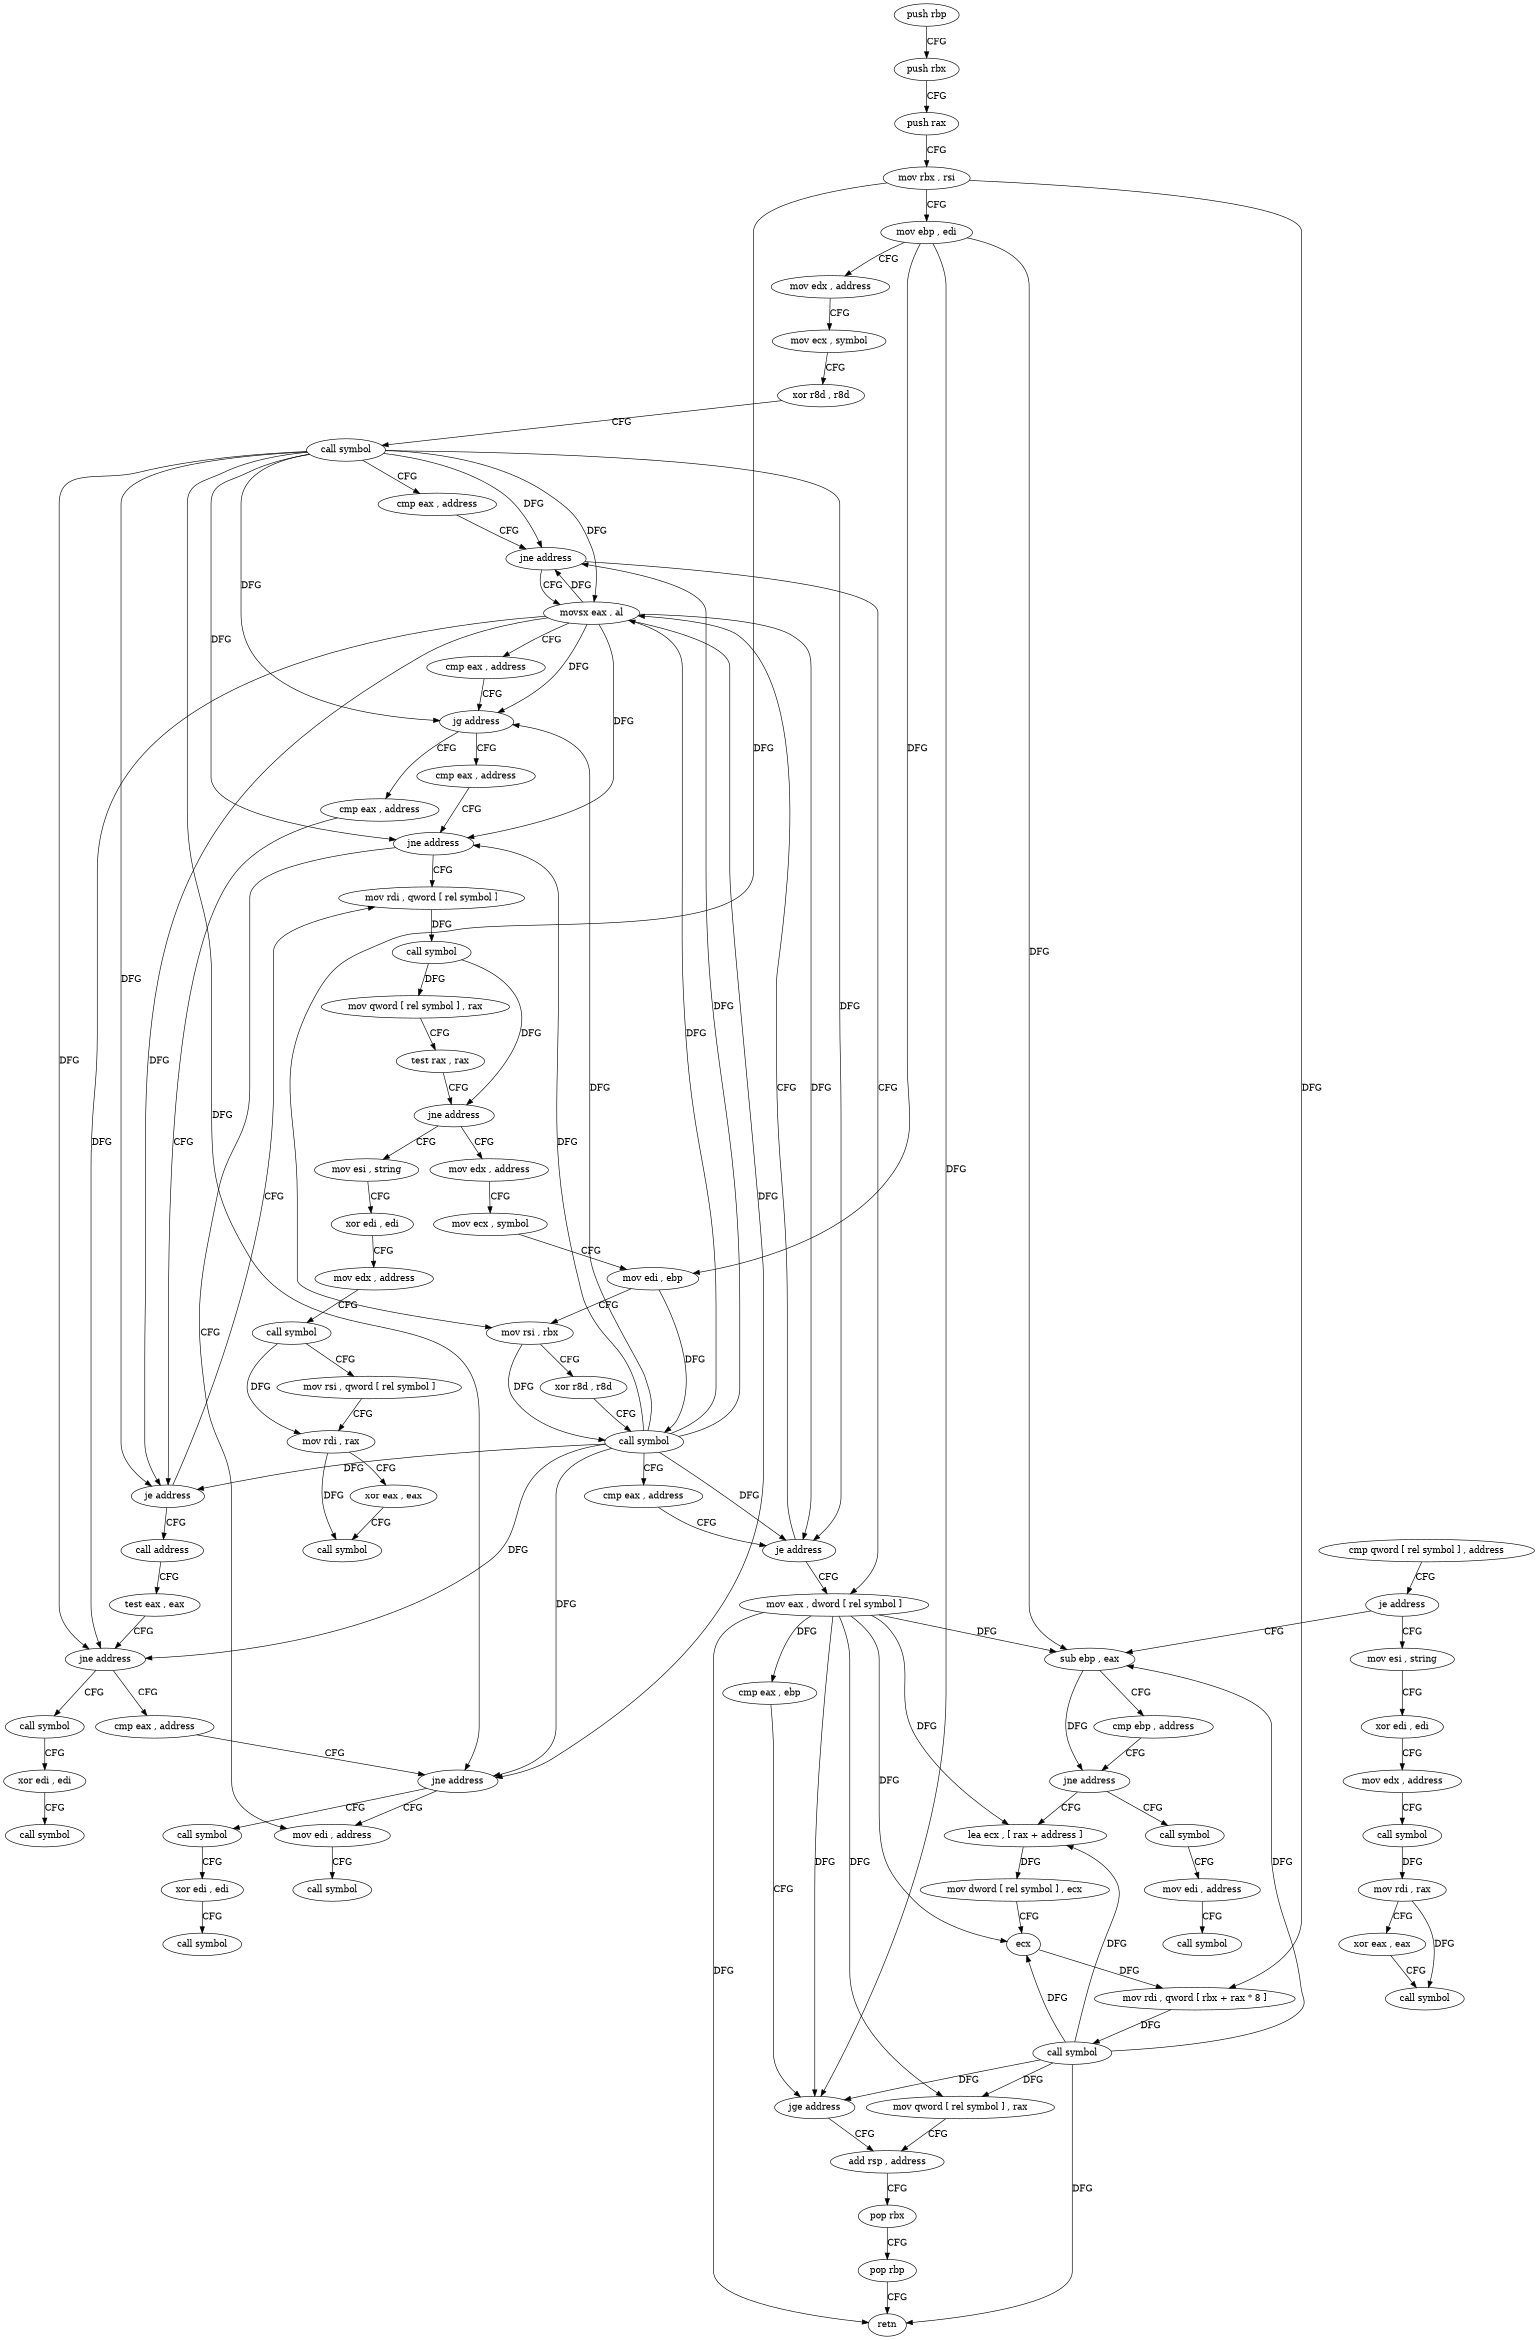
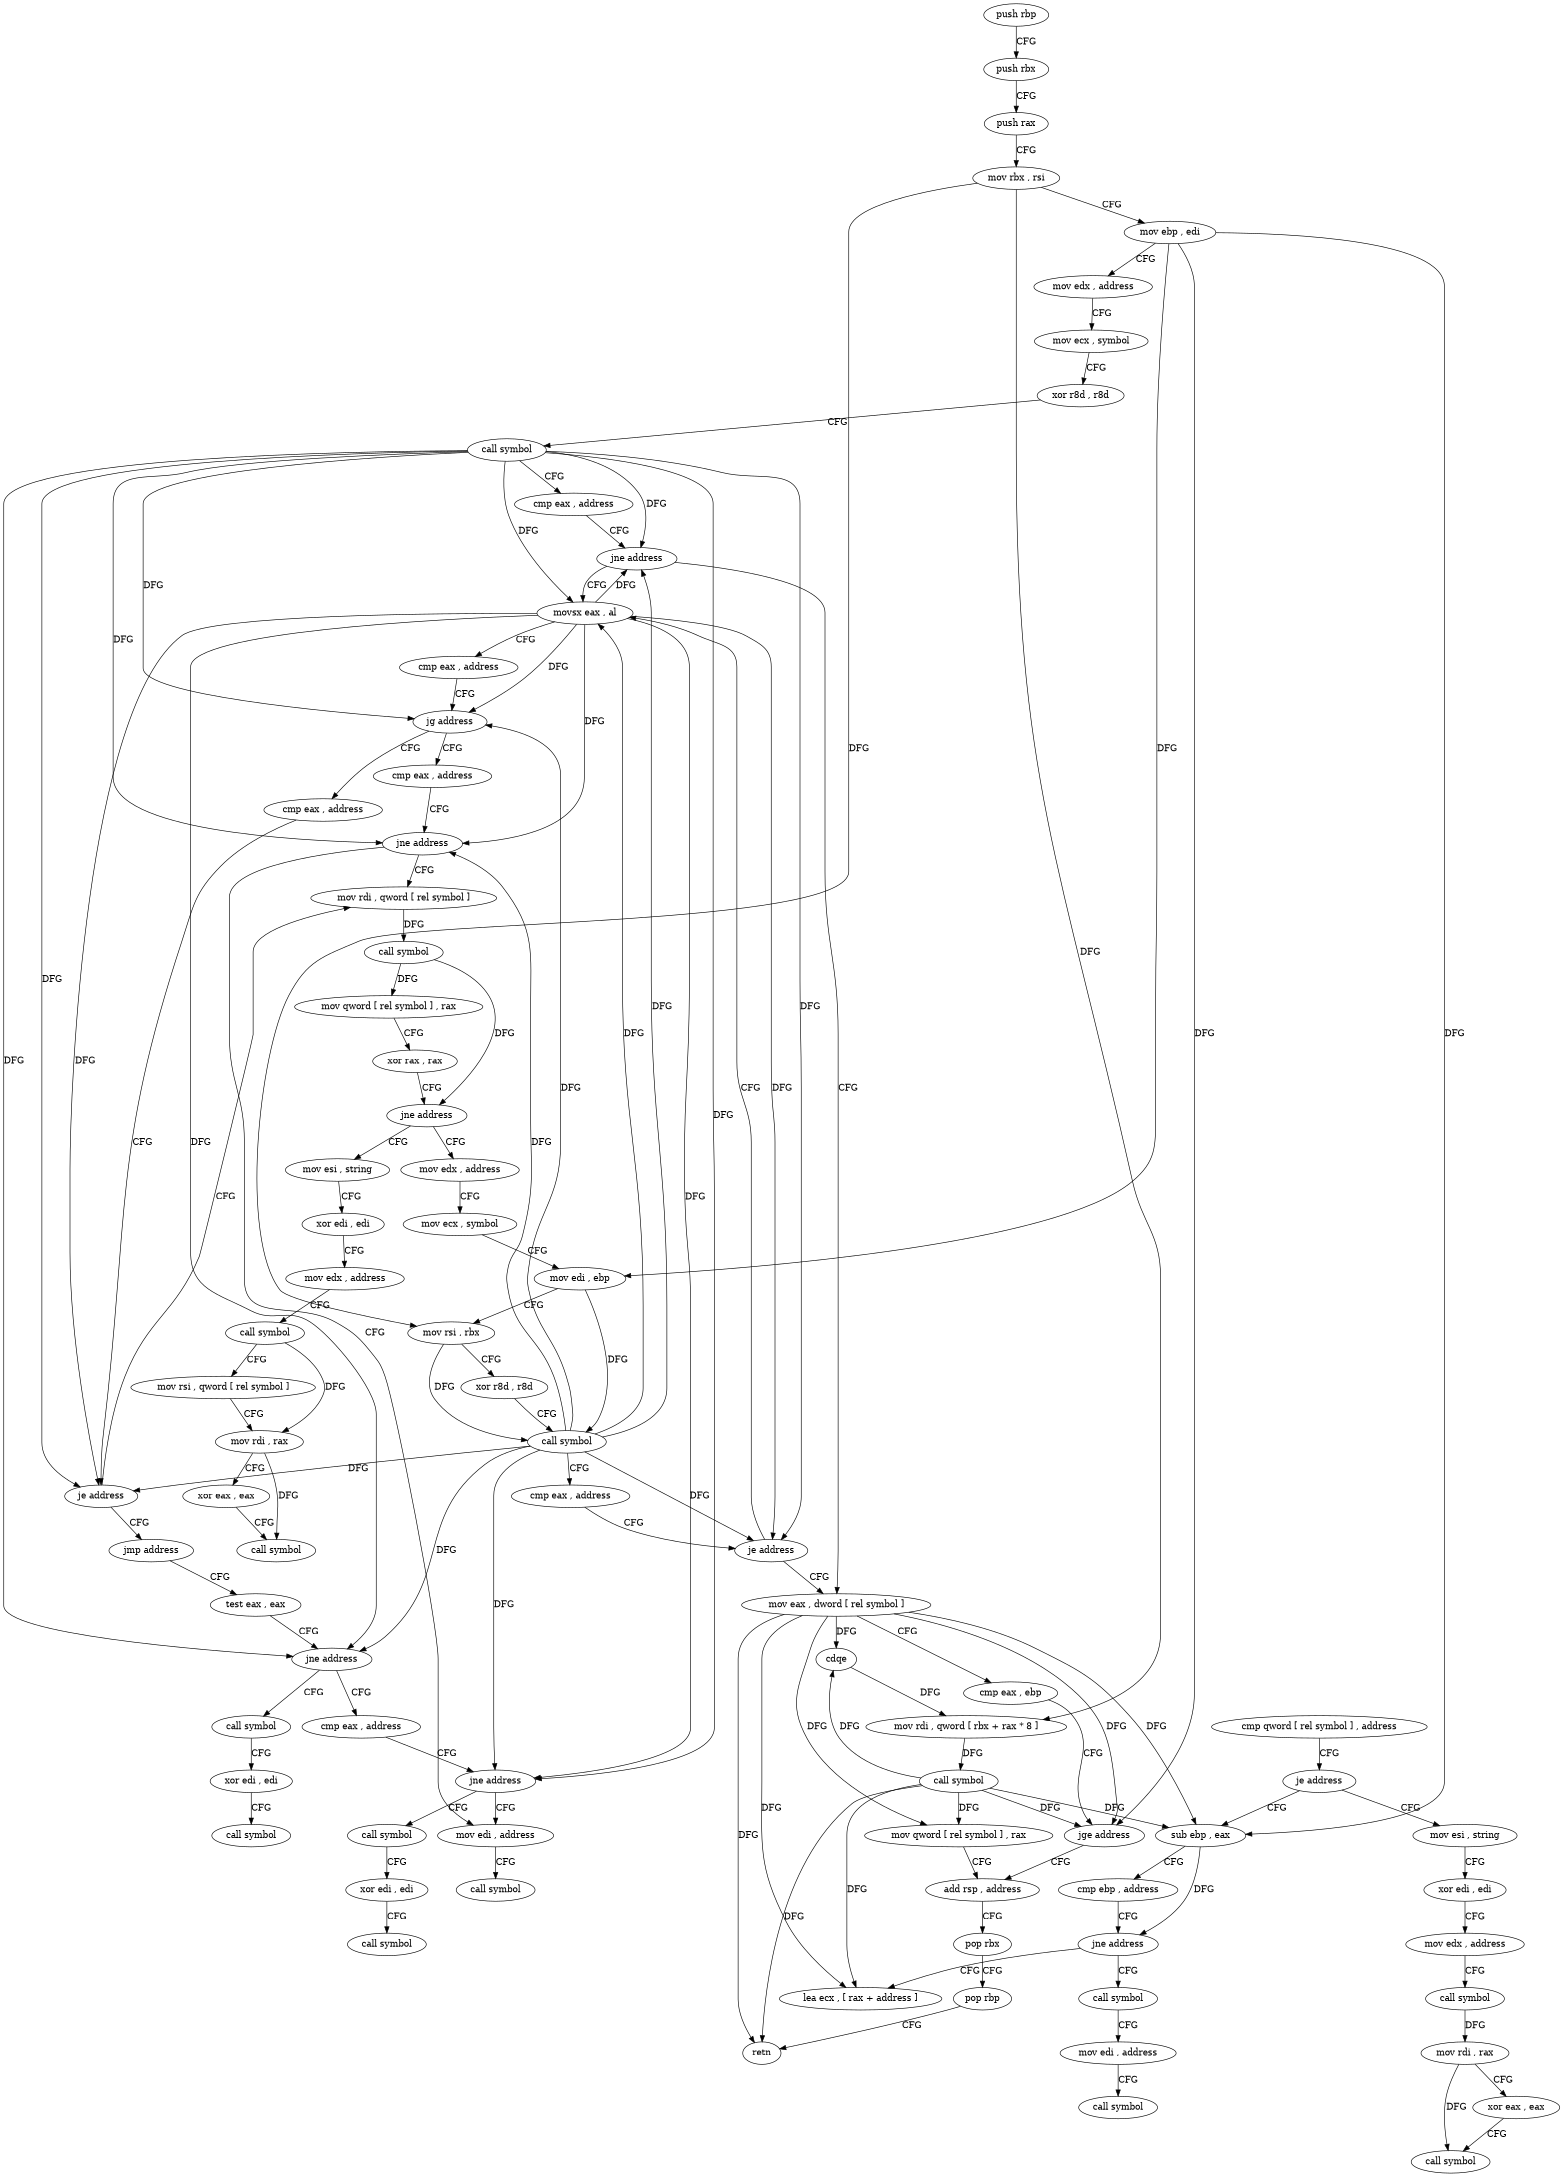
(440, 1061) -> (415, 1061)
(162, 1551) -> (151, 1551)
(807, 1632) -> (908, 1632)
(1015, 1890) -> none
(1024, 1944) -> (836, 1659)
